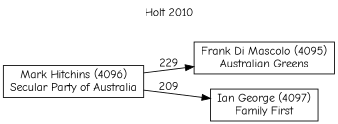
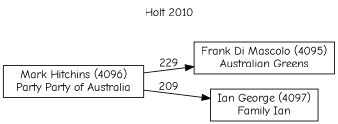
(74, 82) -> (74, 82)
(264, 105) -> (264, 105)
